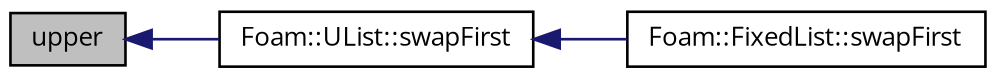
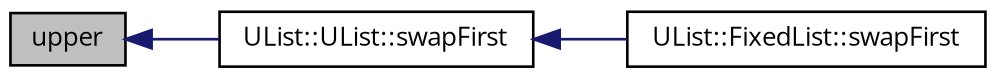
(376, 39) -> (376, 39)
(806, 39) -> (806, 39)
